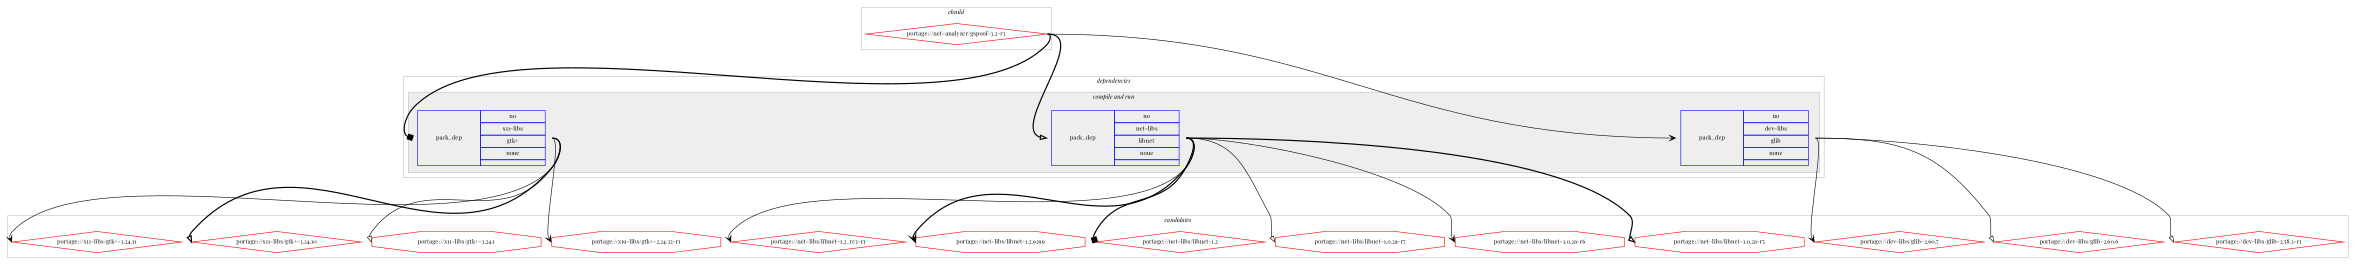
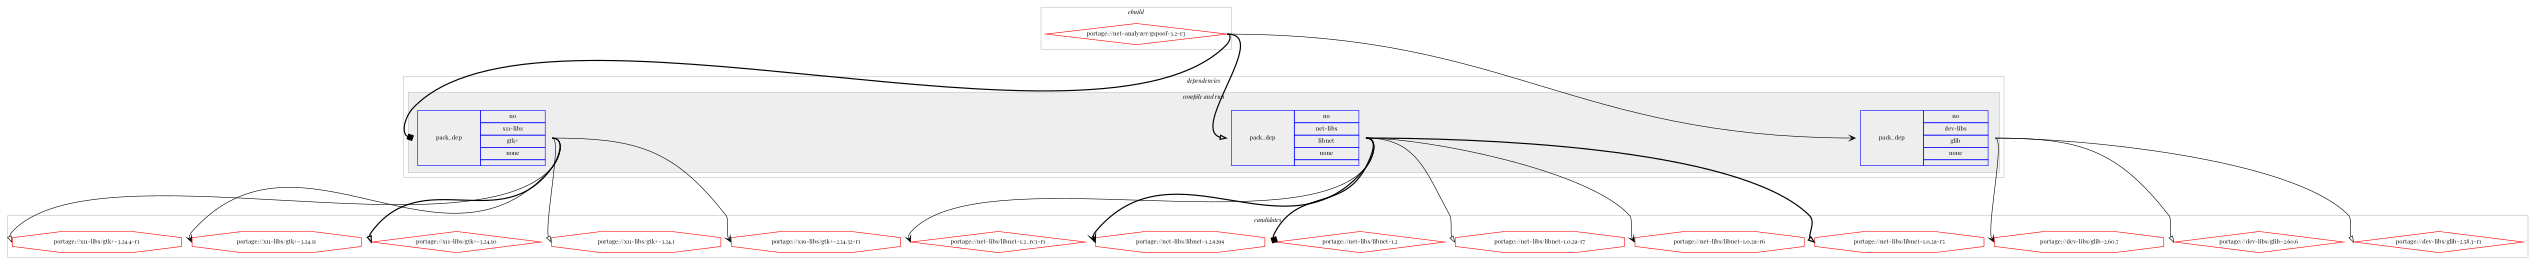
none -> (97, 242)
(97, 242) -> (277, 242)
(1899, 242) -> (2079, 242)
